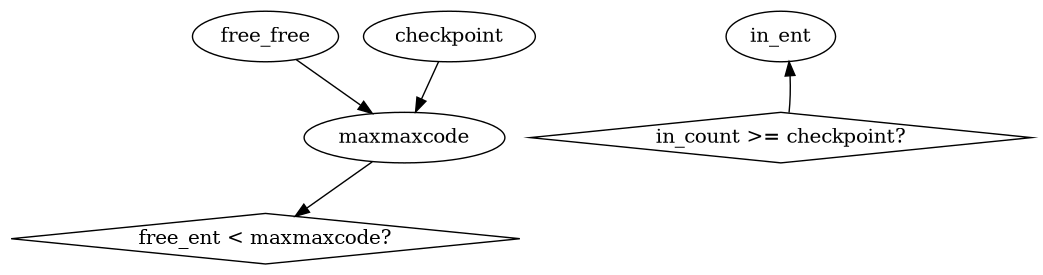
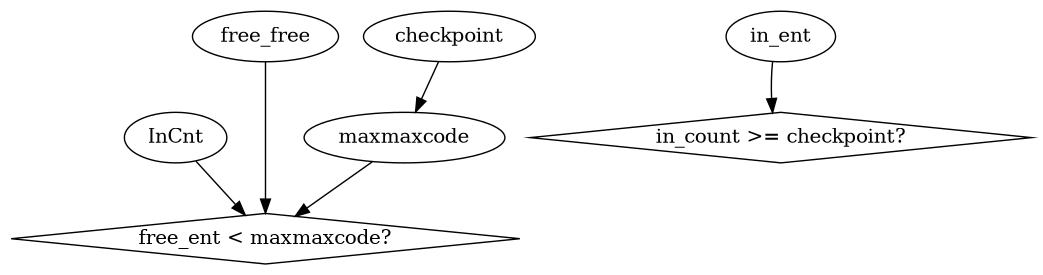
(328, 82) -> (265, 130)
(790, 94) -> (771, 80)
none -> (176, 138)
